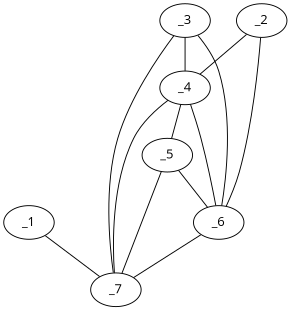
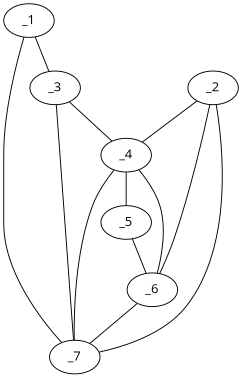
(227, 117) -> (42, 54)
(142, 222) -> (211, 258)
